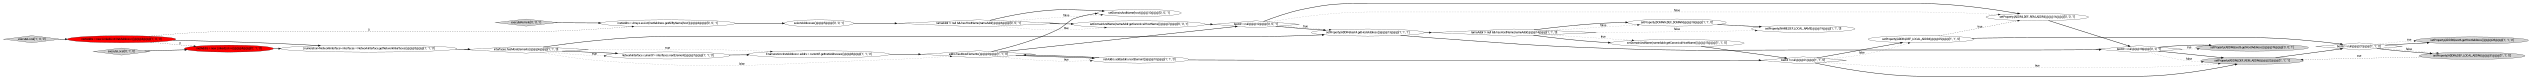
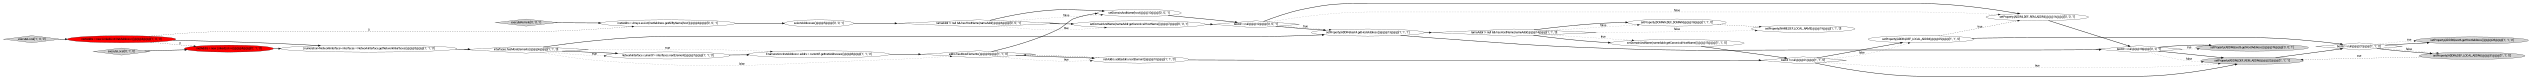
(1738, 26) -> (1738, 26)
(1117, 39) -> (1202, 19)
(1062, 56) -> (1062, 56)
